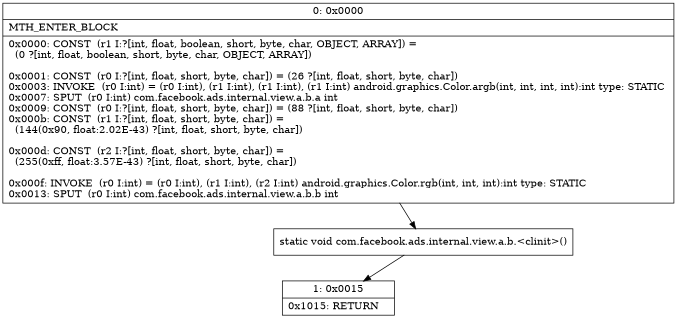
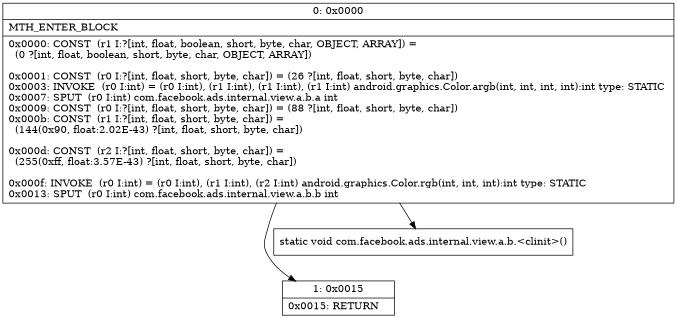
(387, 266) -> (264, 244)
(338, 306) -> (338, 306)
